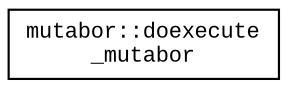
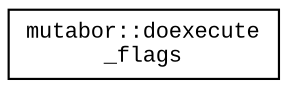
(144, 44) -> (144, 44)
